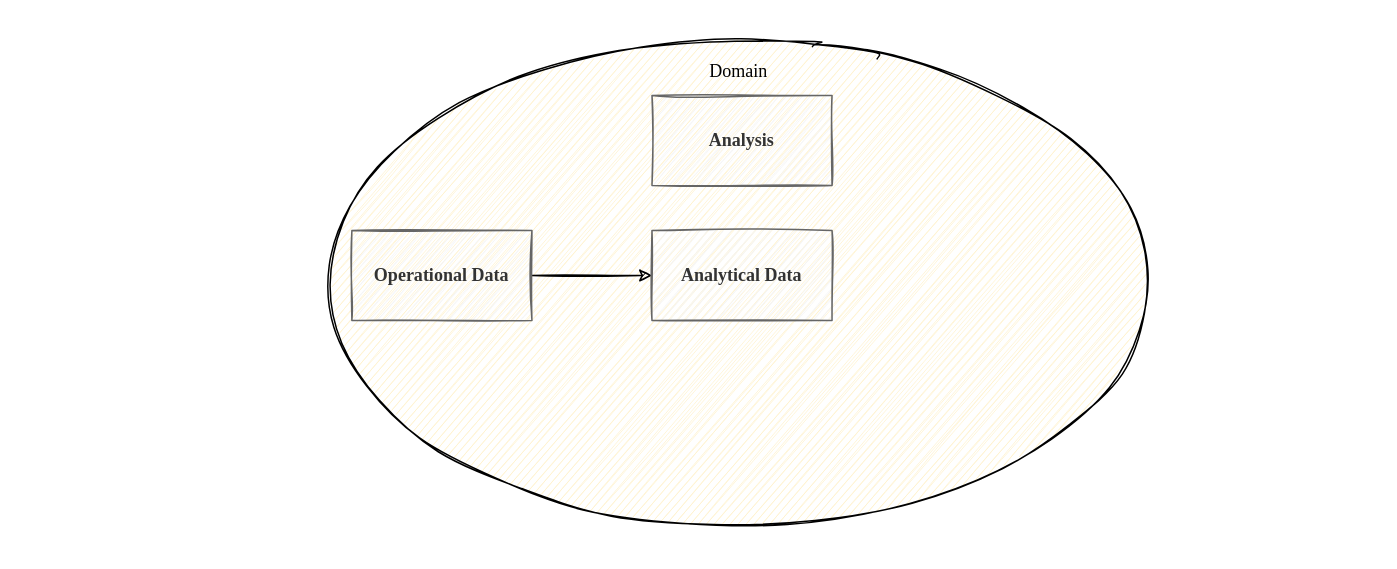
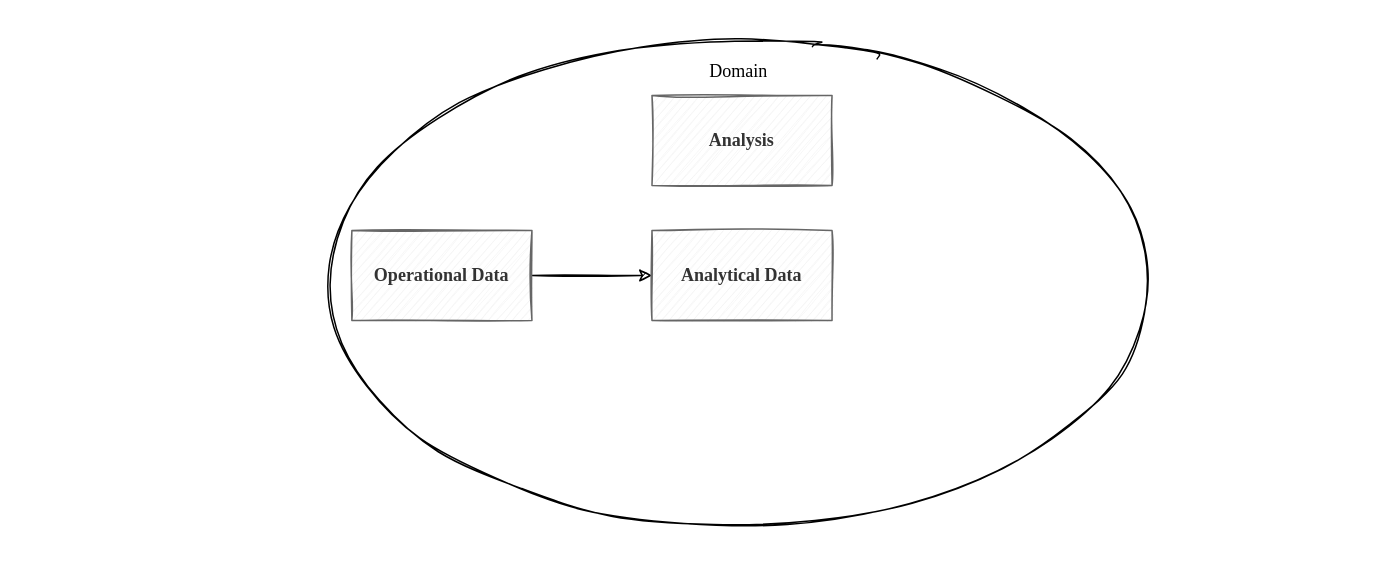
(739, 72) -> (739, 72)
